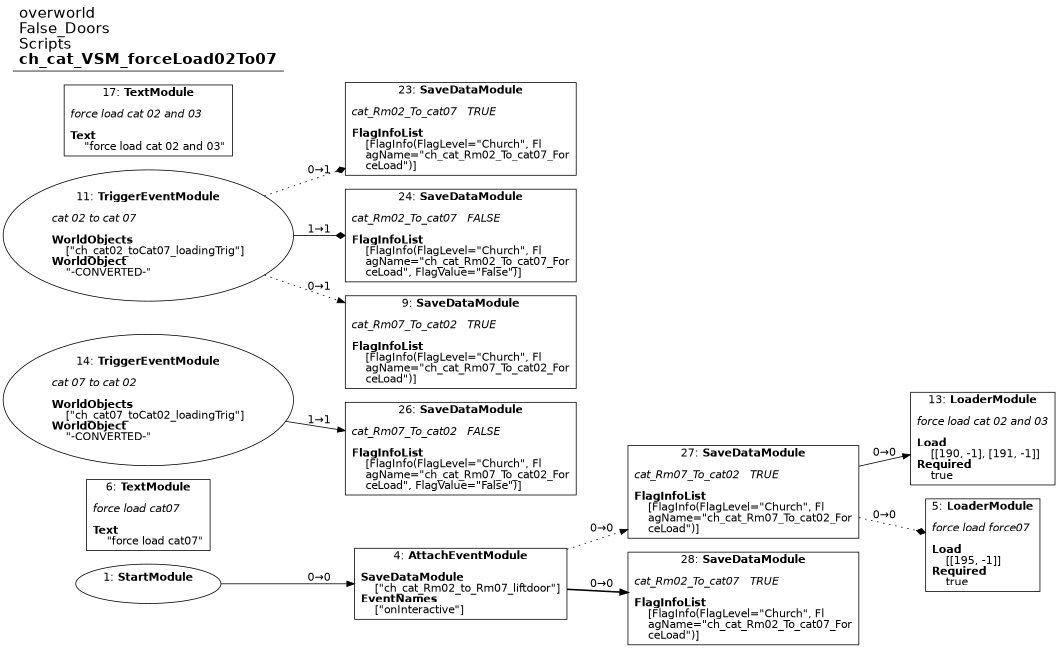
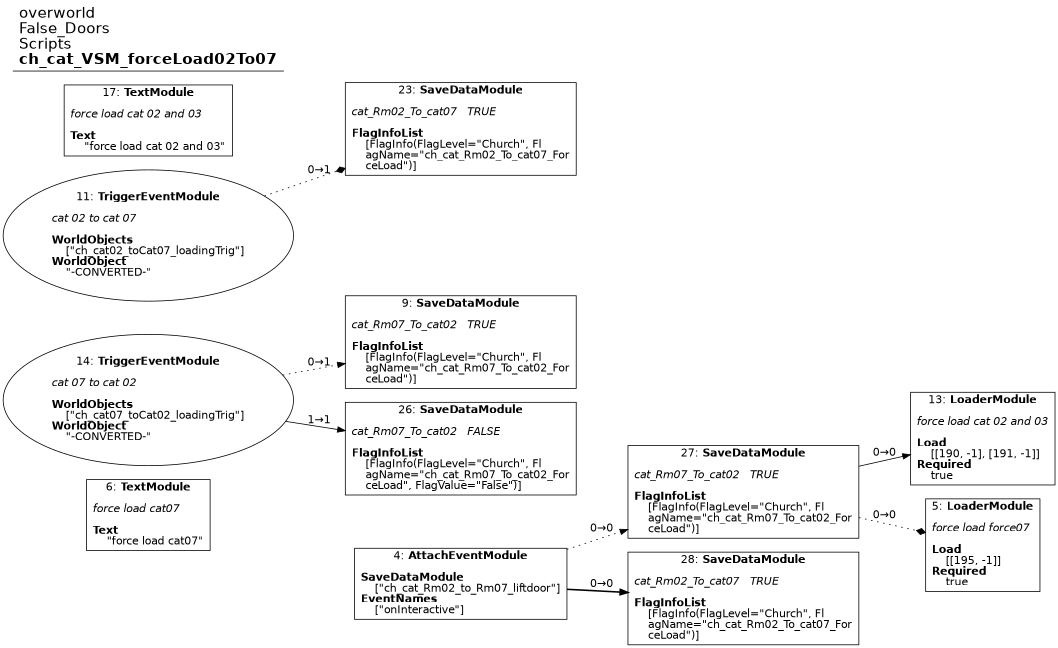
(461, 236) -> none
(301, 288) -> (310, 370)
(148, 584) -> none
